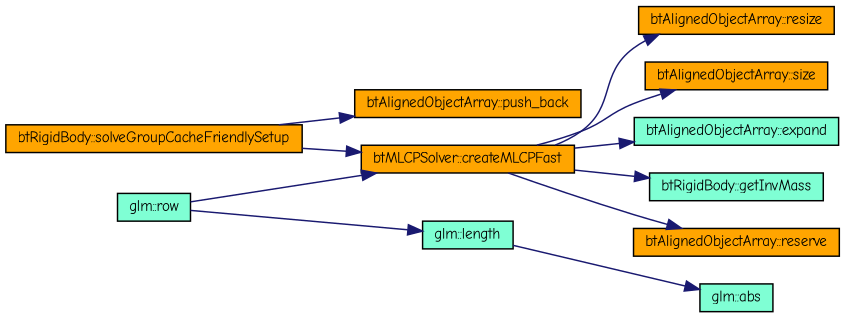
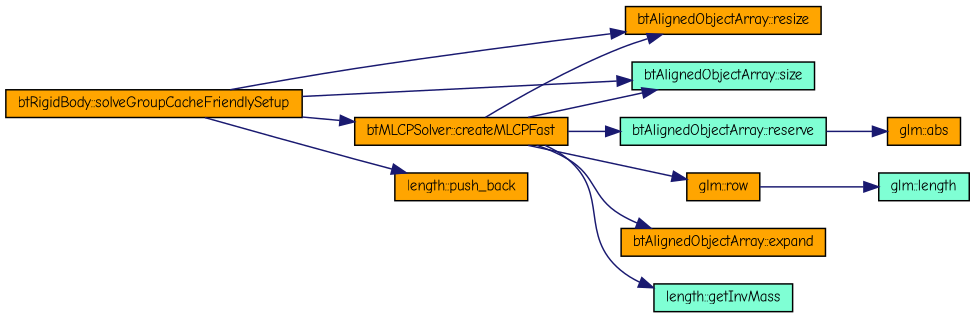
none -> (420, 59)
(736, 76) -> (723, 76)
none -> (460, 89)
(468, 104) -> (461, 187)
(736, 131) -> (723, 242)
(736, 187) -> (723, 298)
(276, 189) -> (600, 161)
(154, 207) -> (723, 187)
(736, 242) -> (723, 131)
(599, 266) -> (849, 131)
(736, 298) -> (924, 131)
